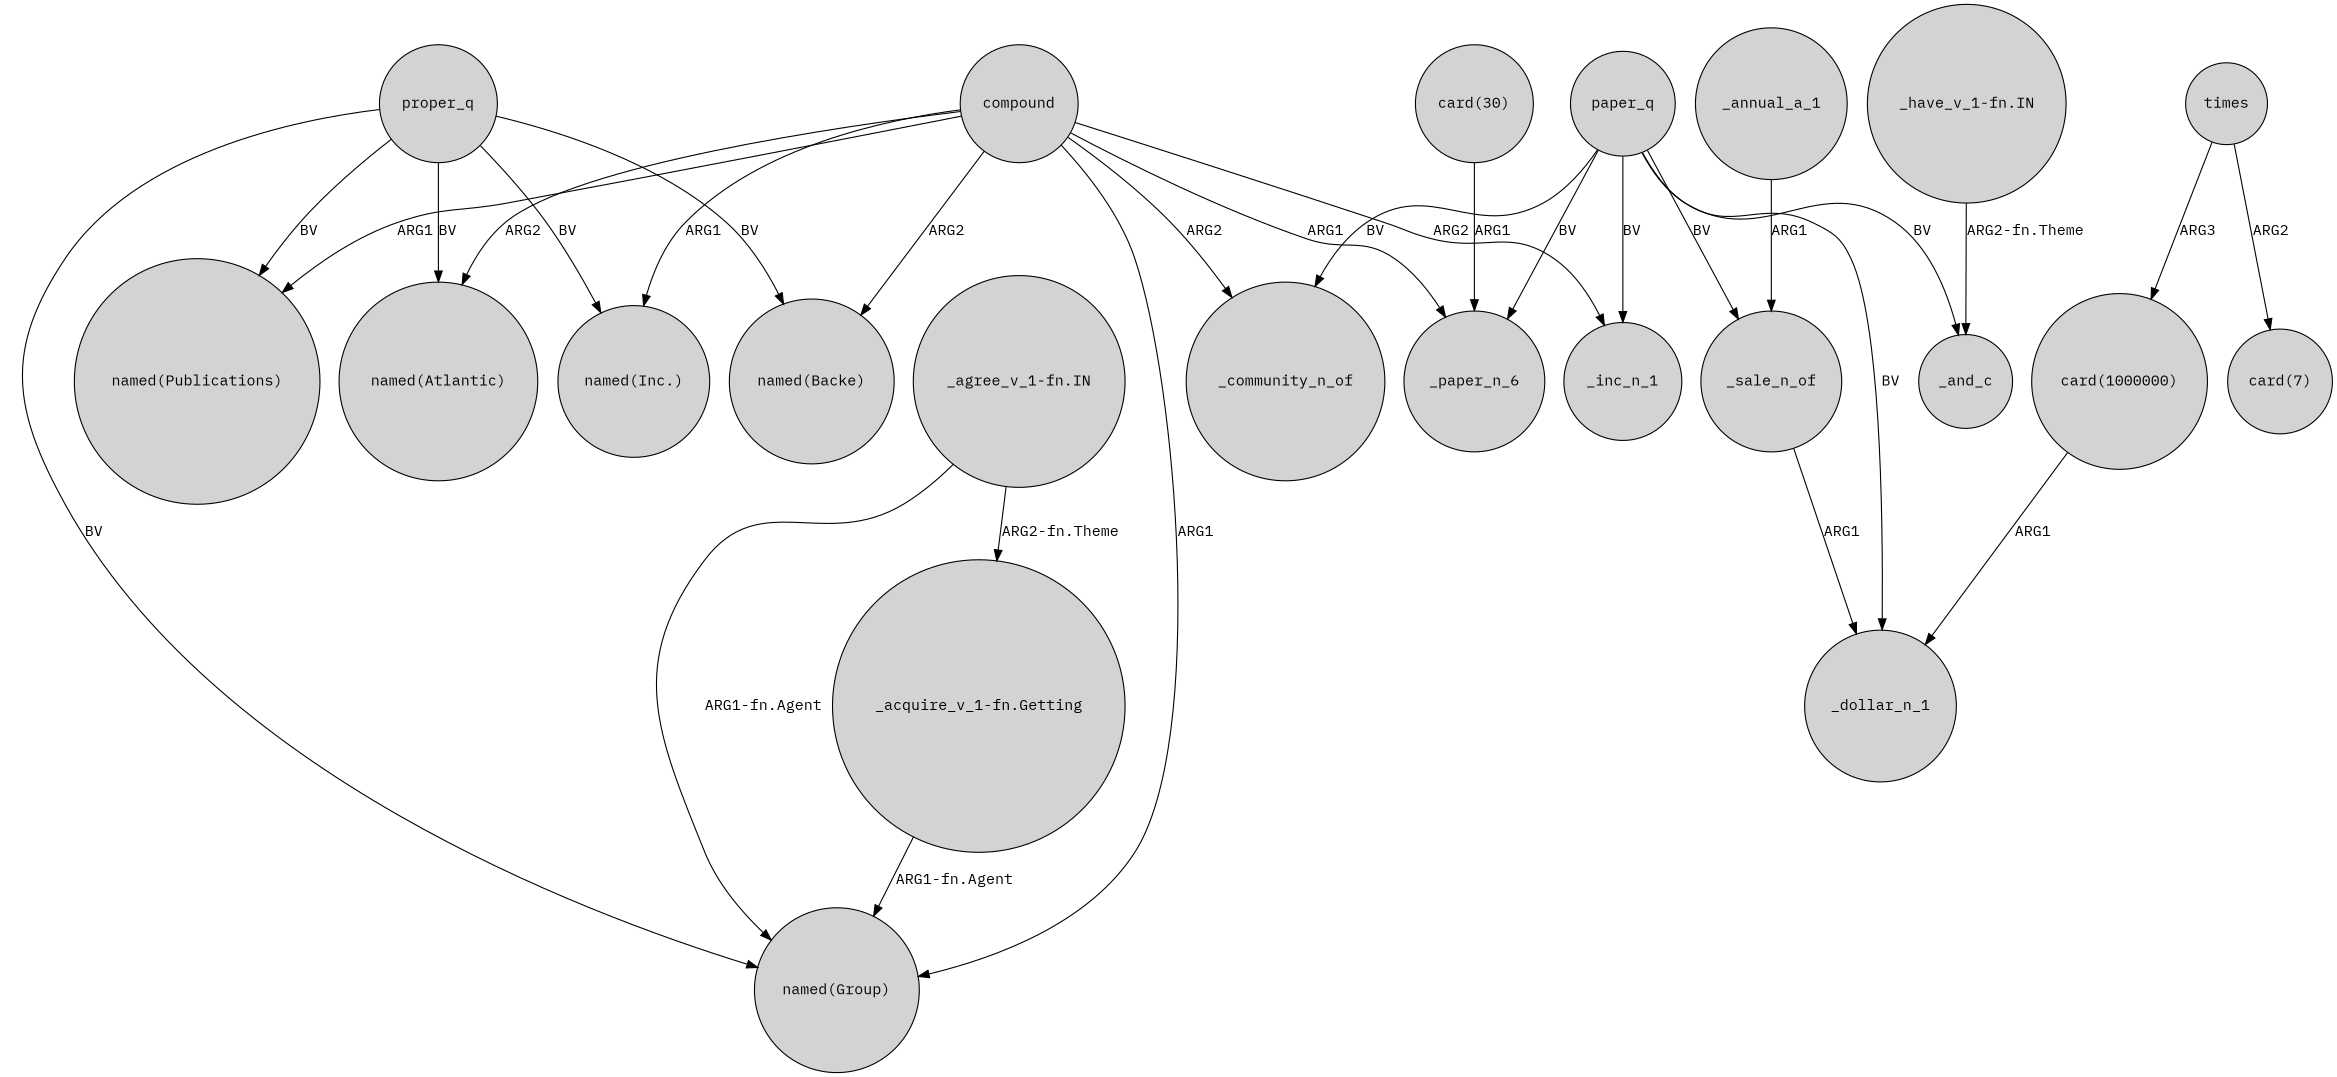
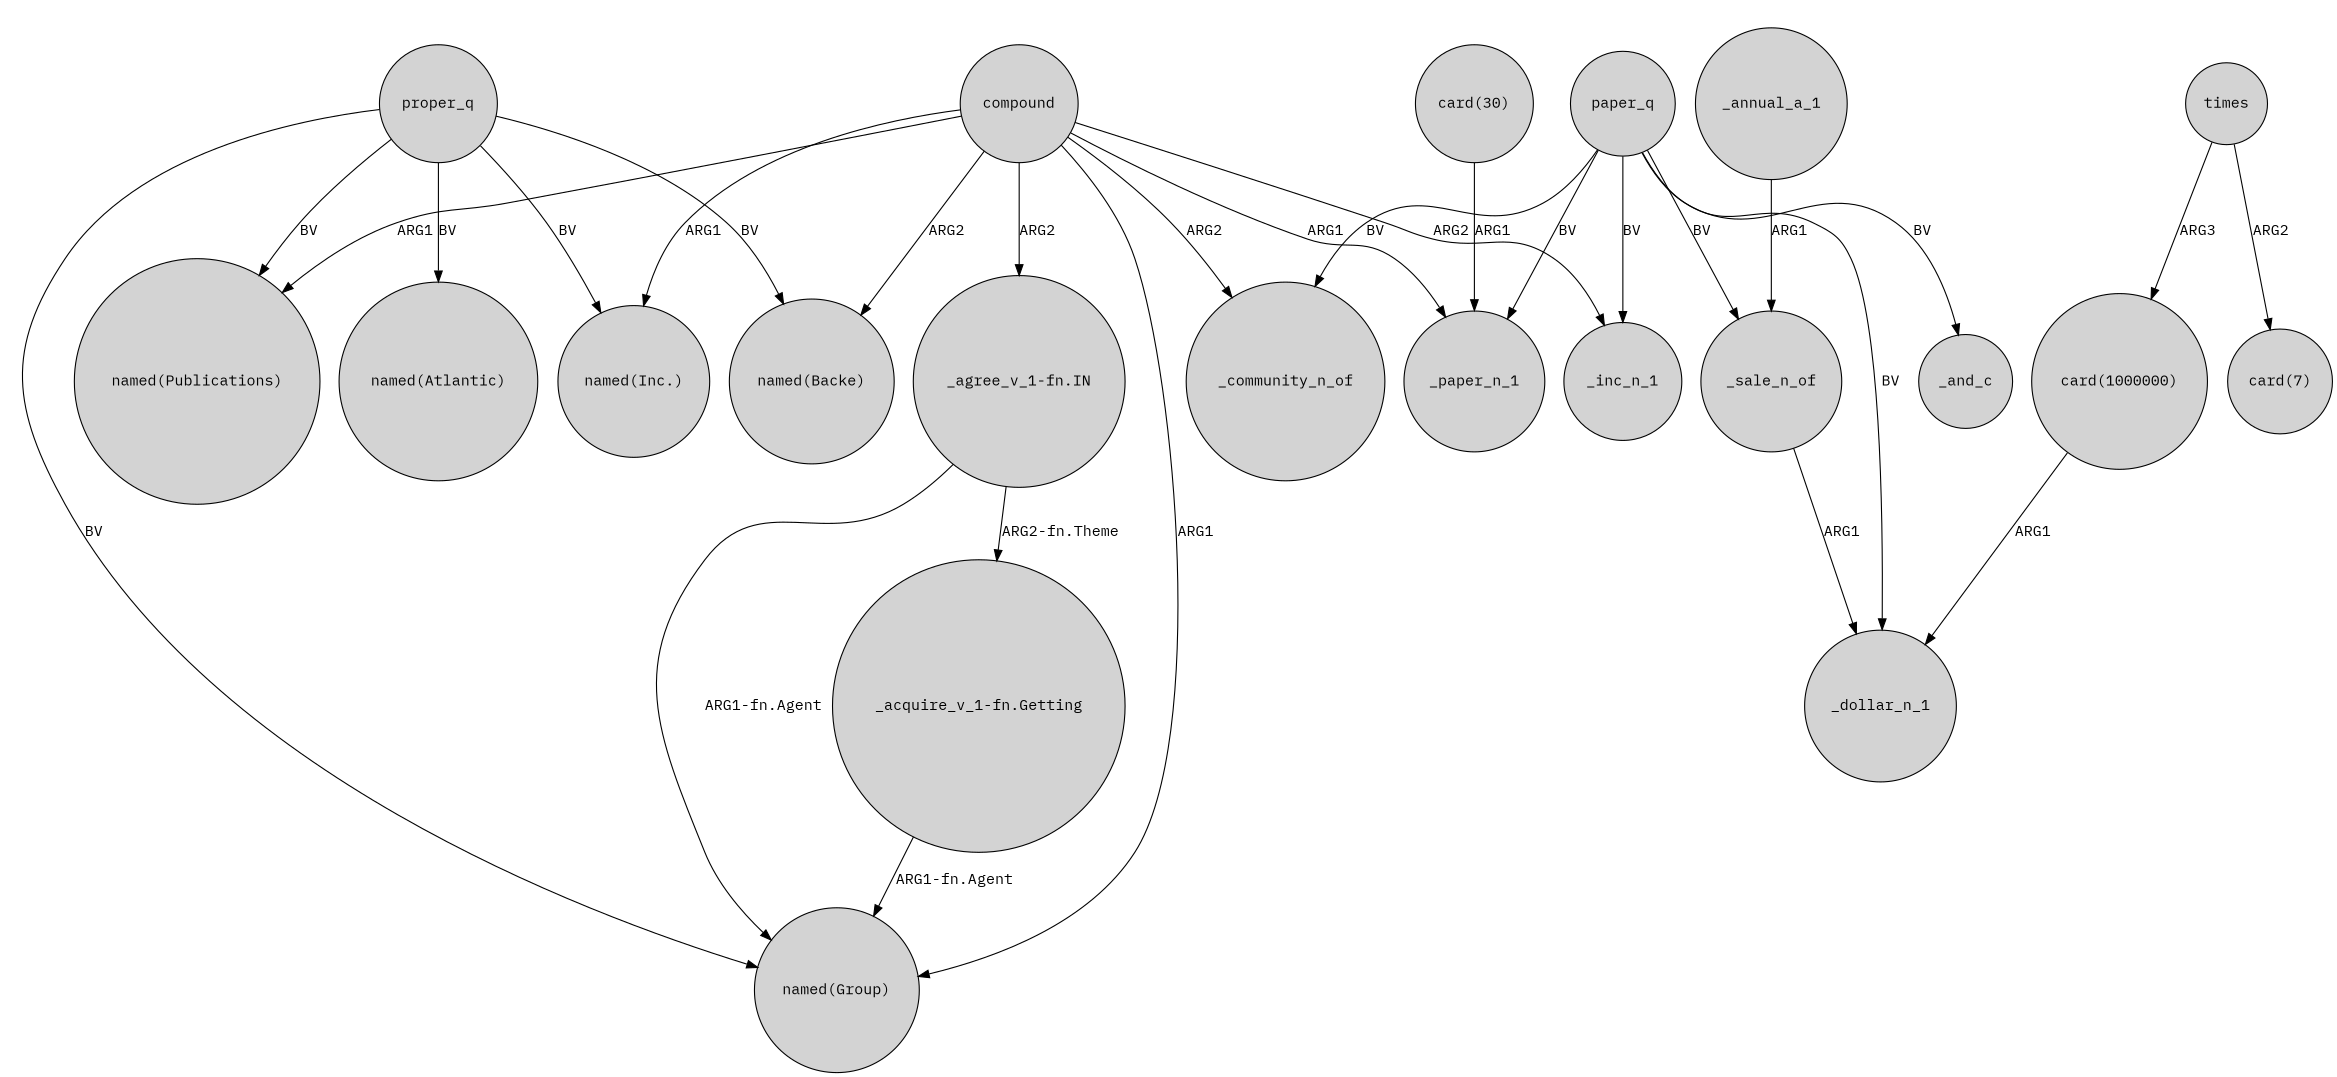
(1967, 104) -> none
(696, 155) -> (1019, 214)
(1474, 381) -> (1474, 381)
